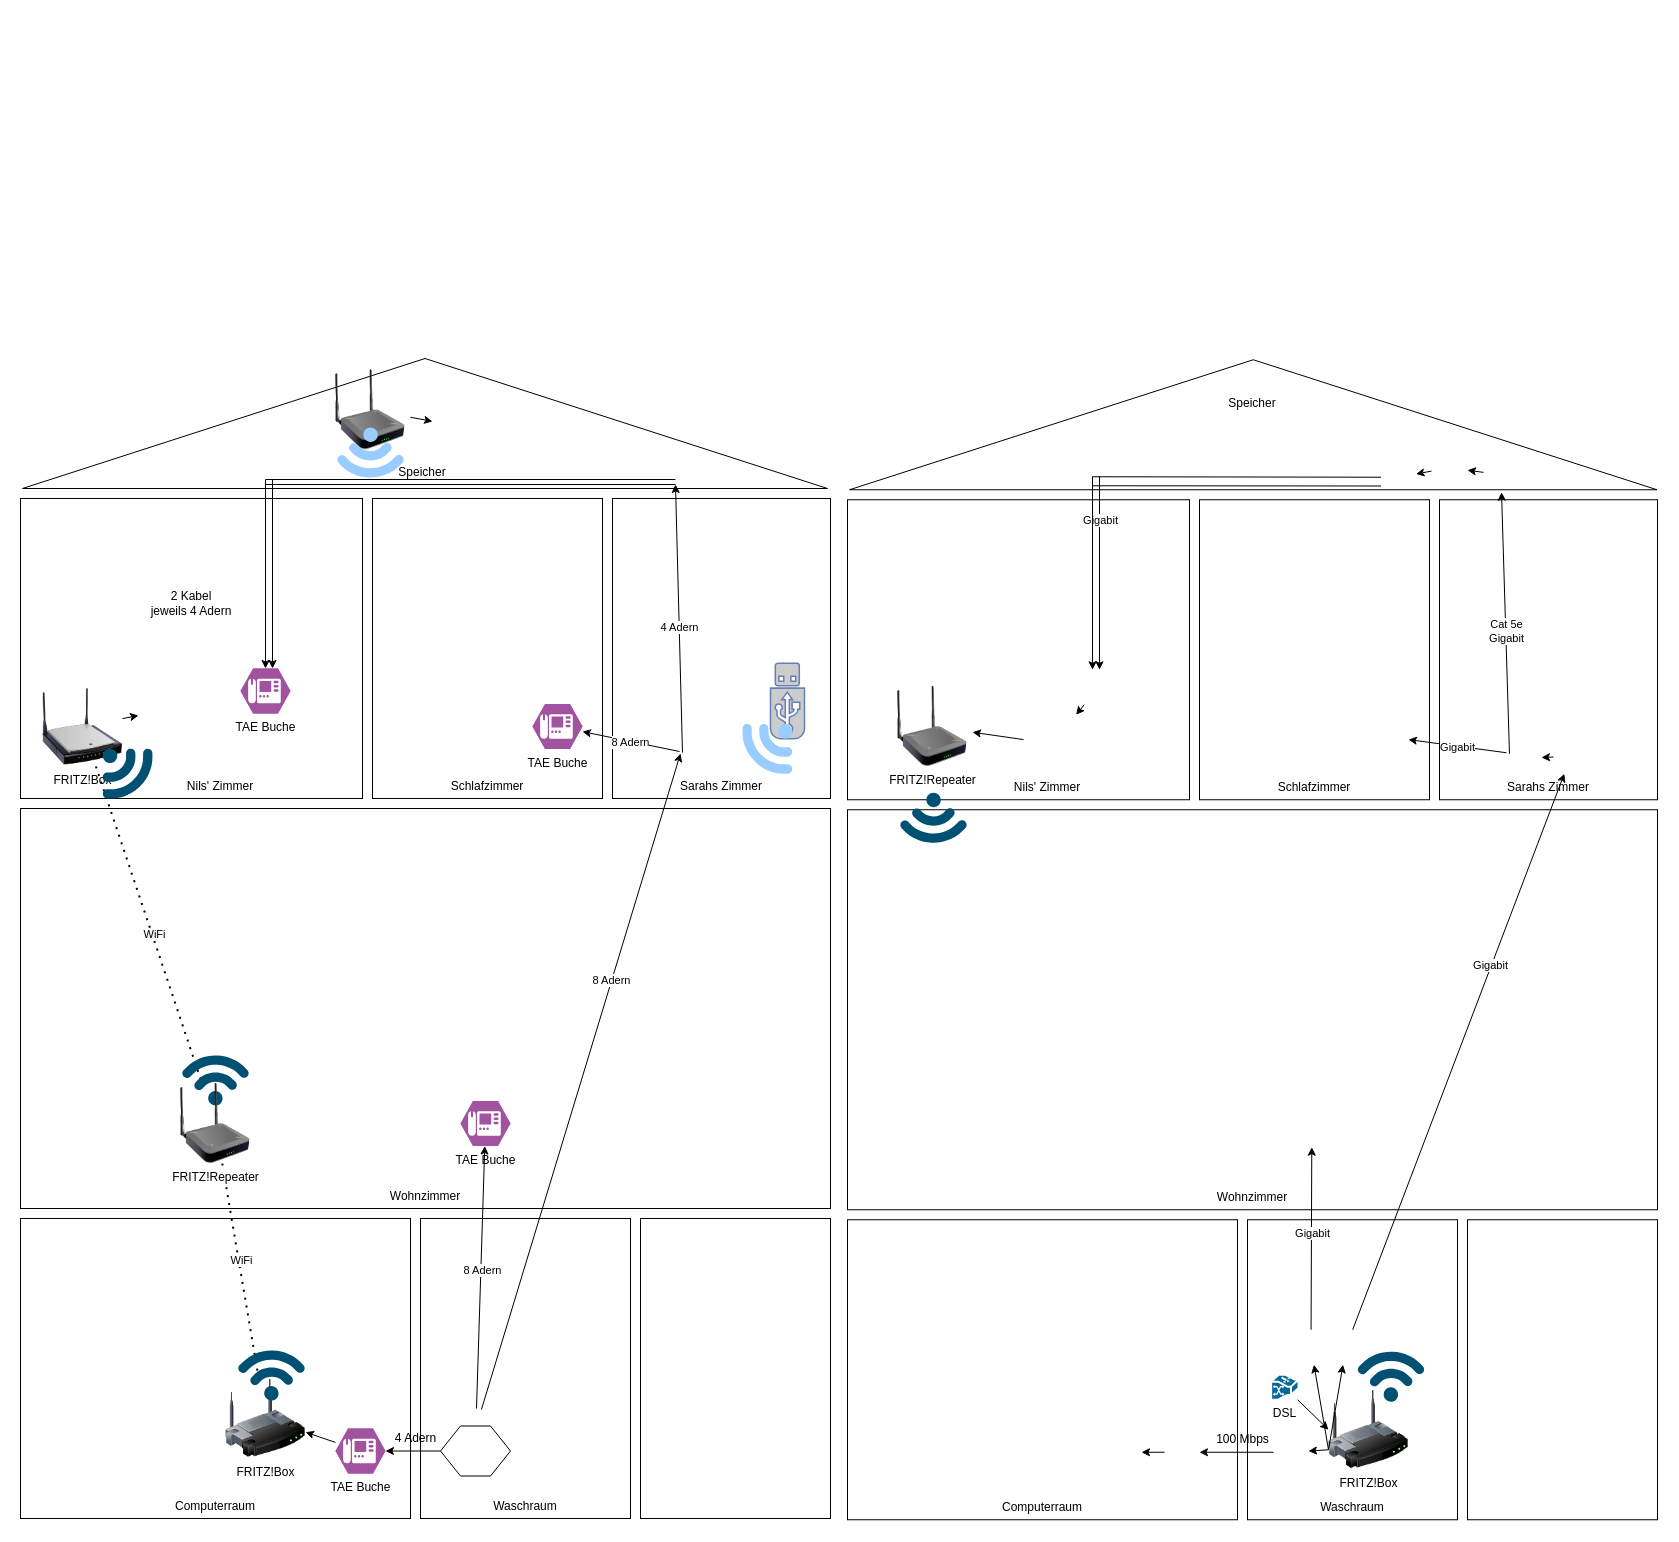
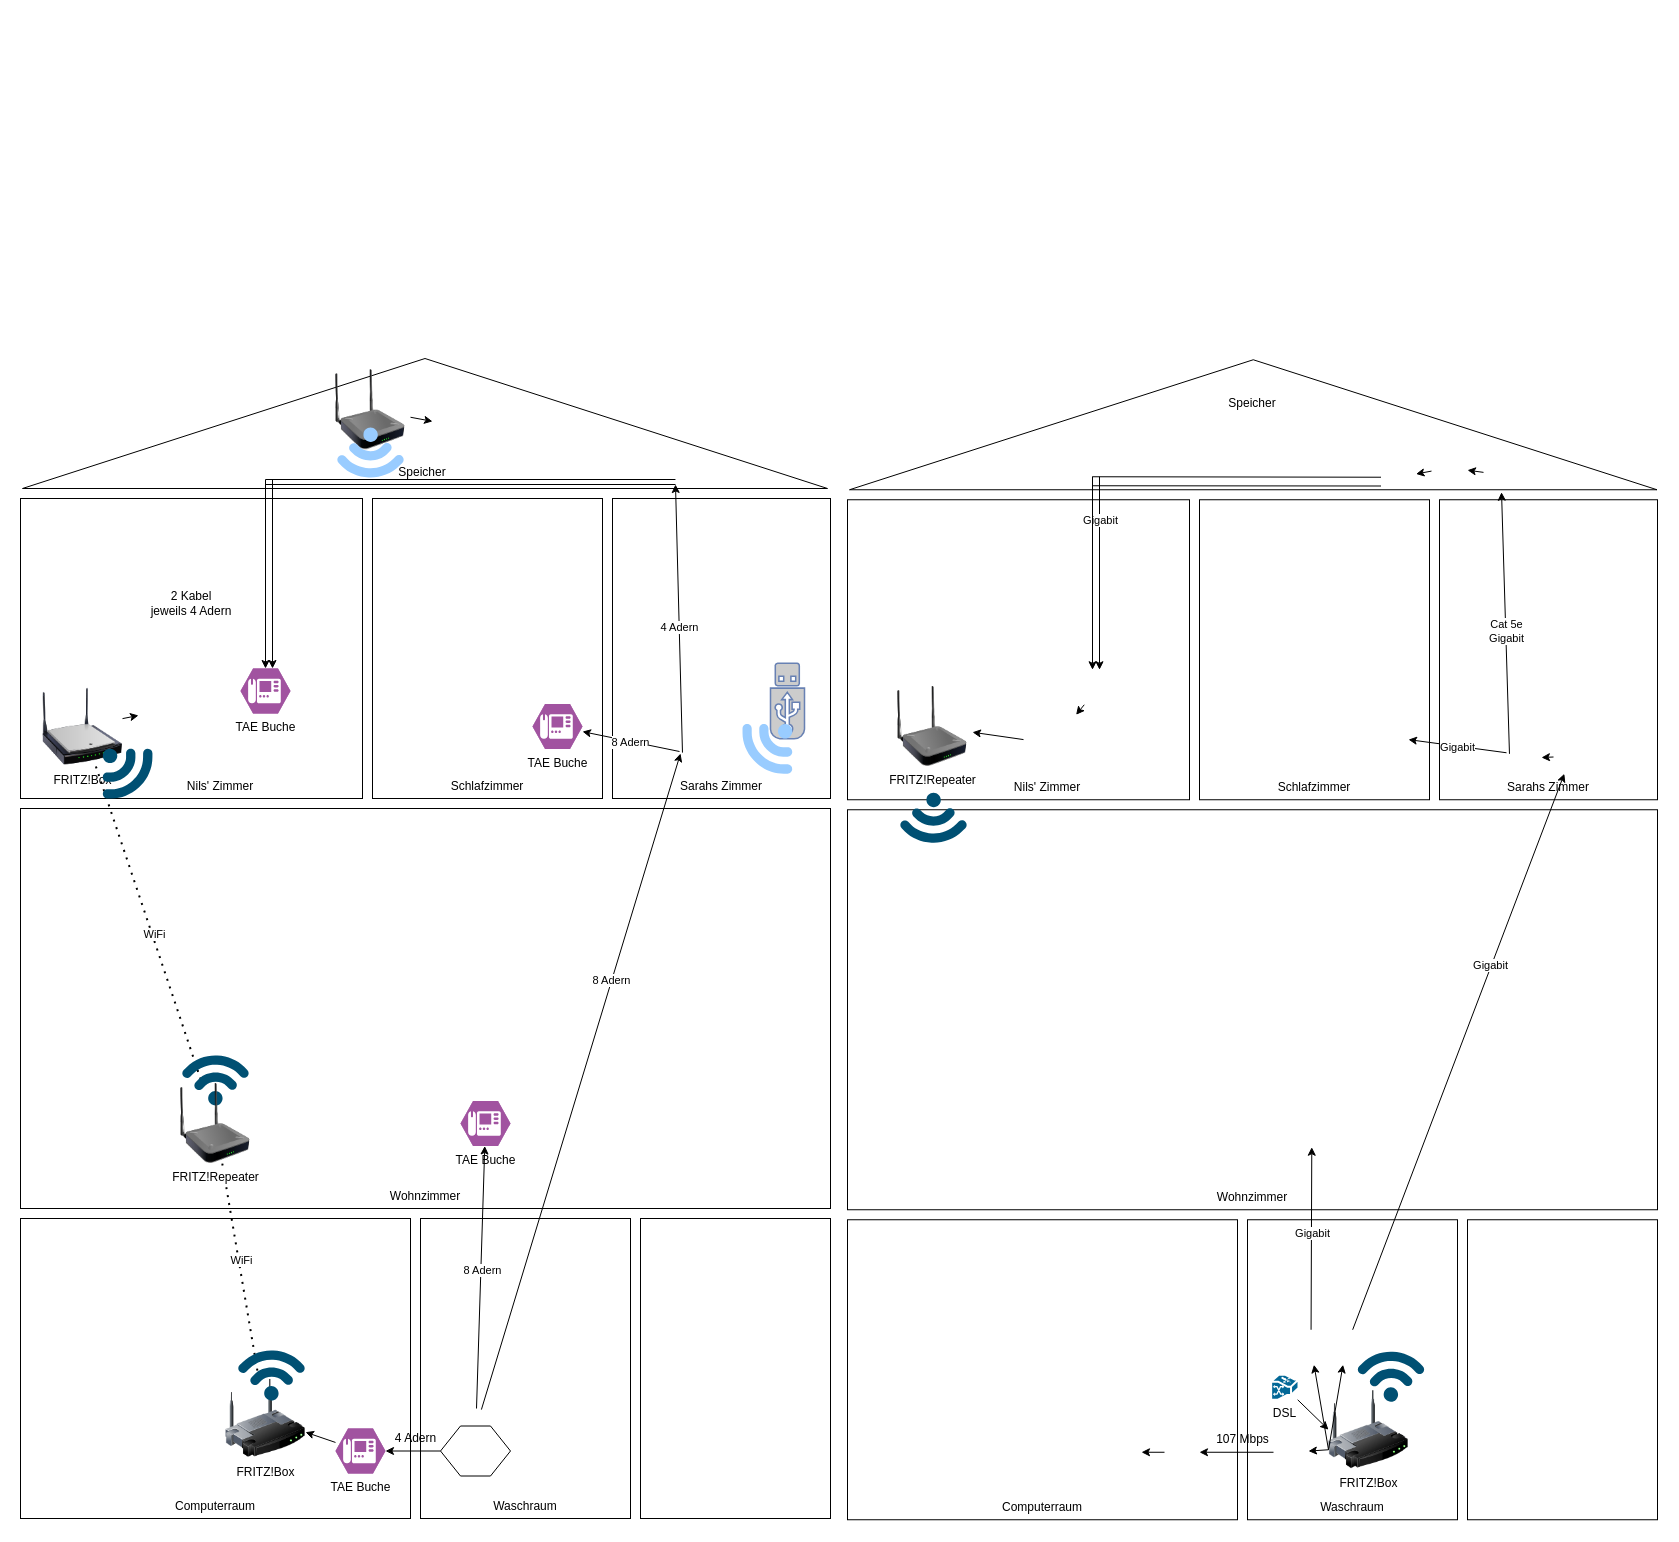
(1243, 1440) -> (1243, 1440)
